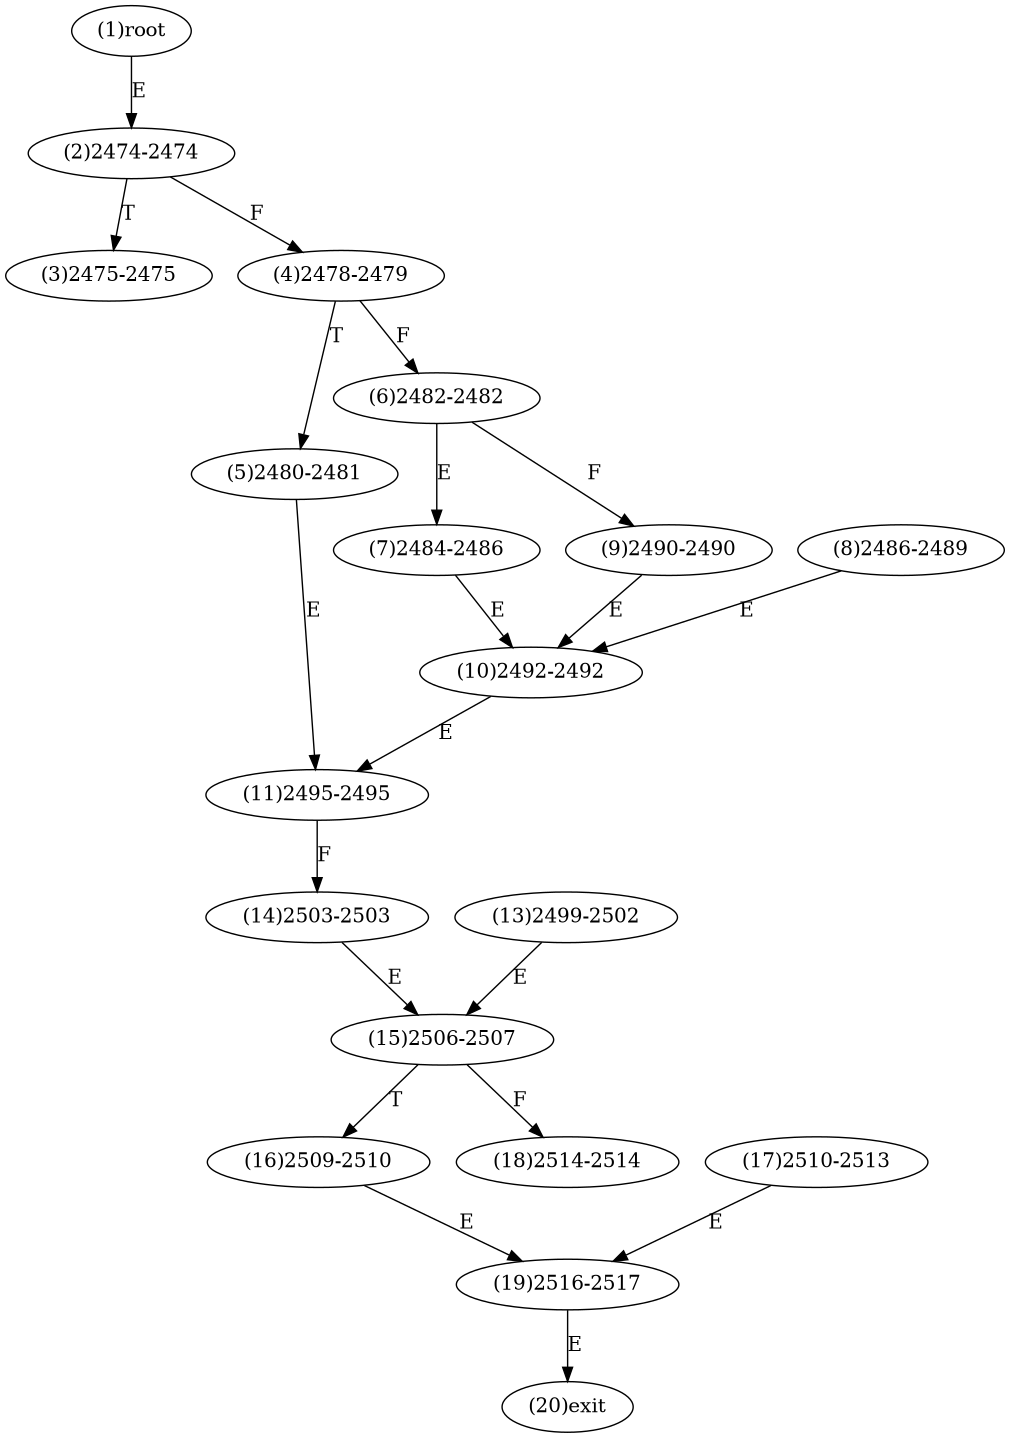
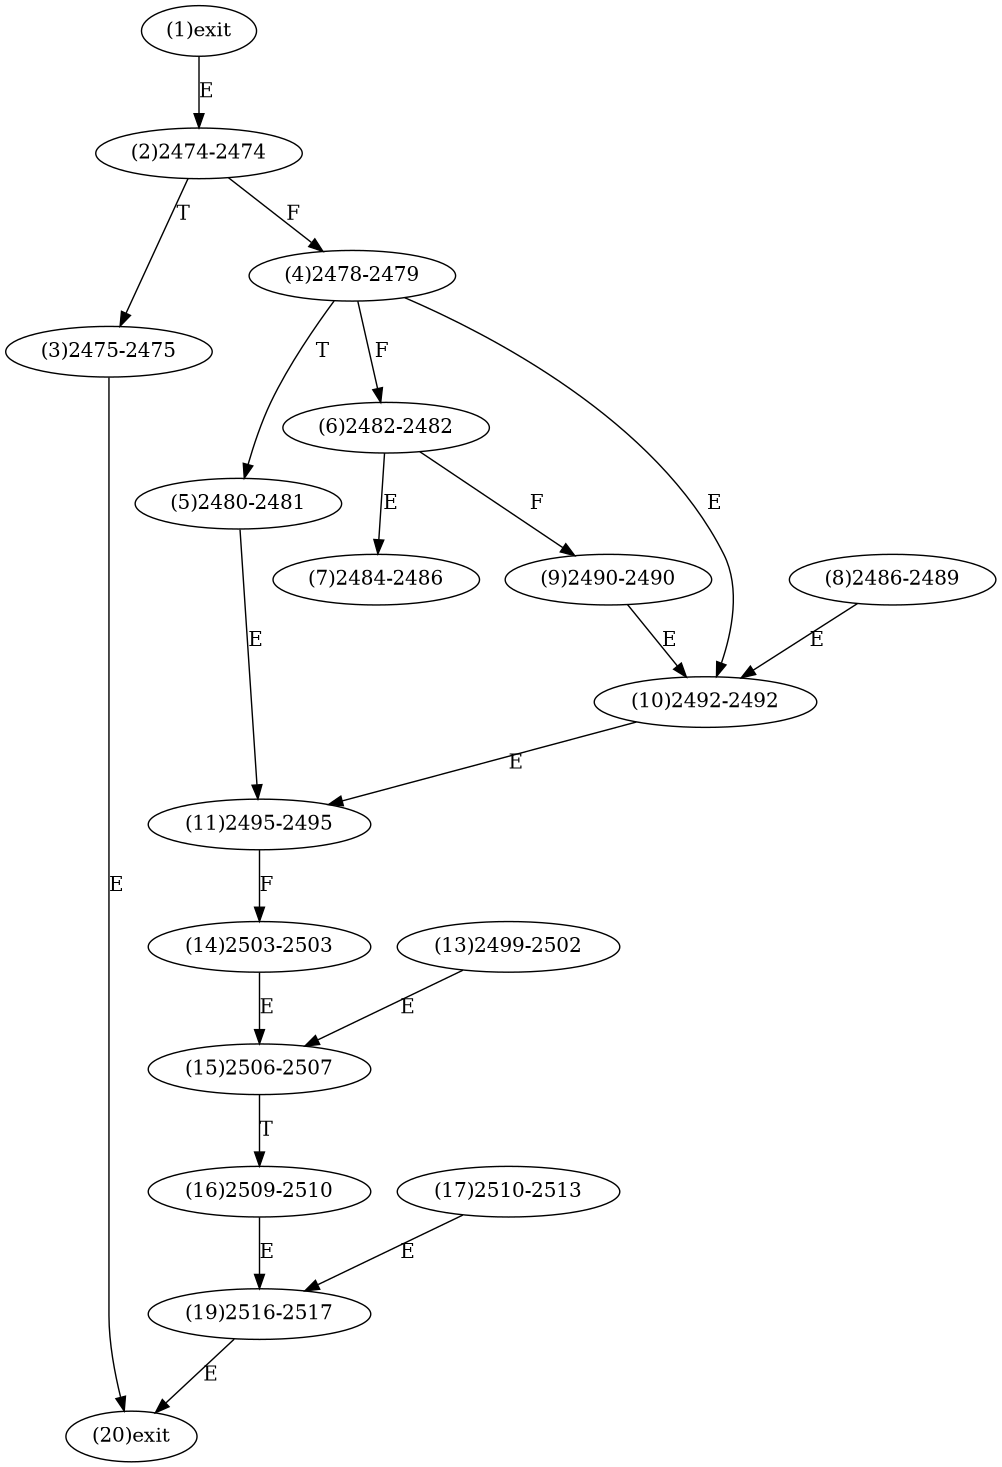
(131, 31) -> (199, 31)
(479, 606) -> (629, 436)
none -> (109, 888)
(568, 1162) -> none
